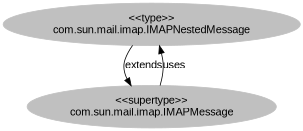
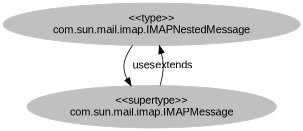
(144, 66) -> (144, 66)
(174, 66) -> (174, 66)
